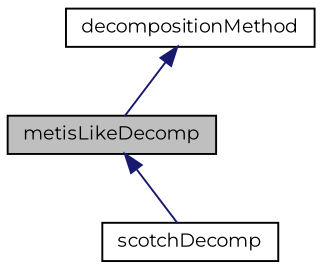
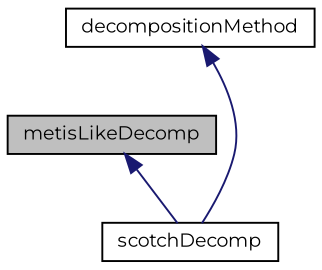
(145, 89) -> (236, 145)
